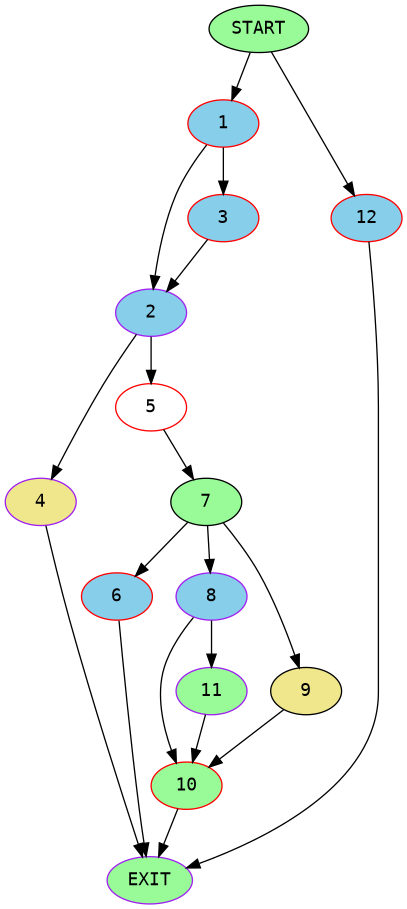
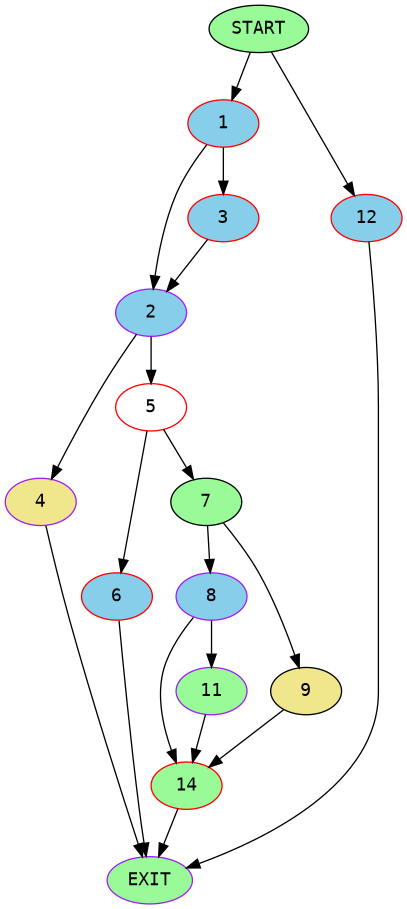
(166, 544) -> (135, 495)
(187, 786) -> (187, 786)
